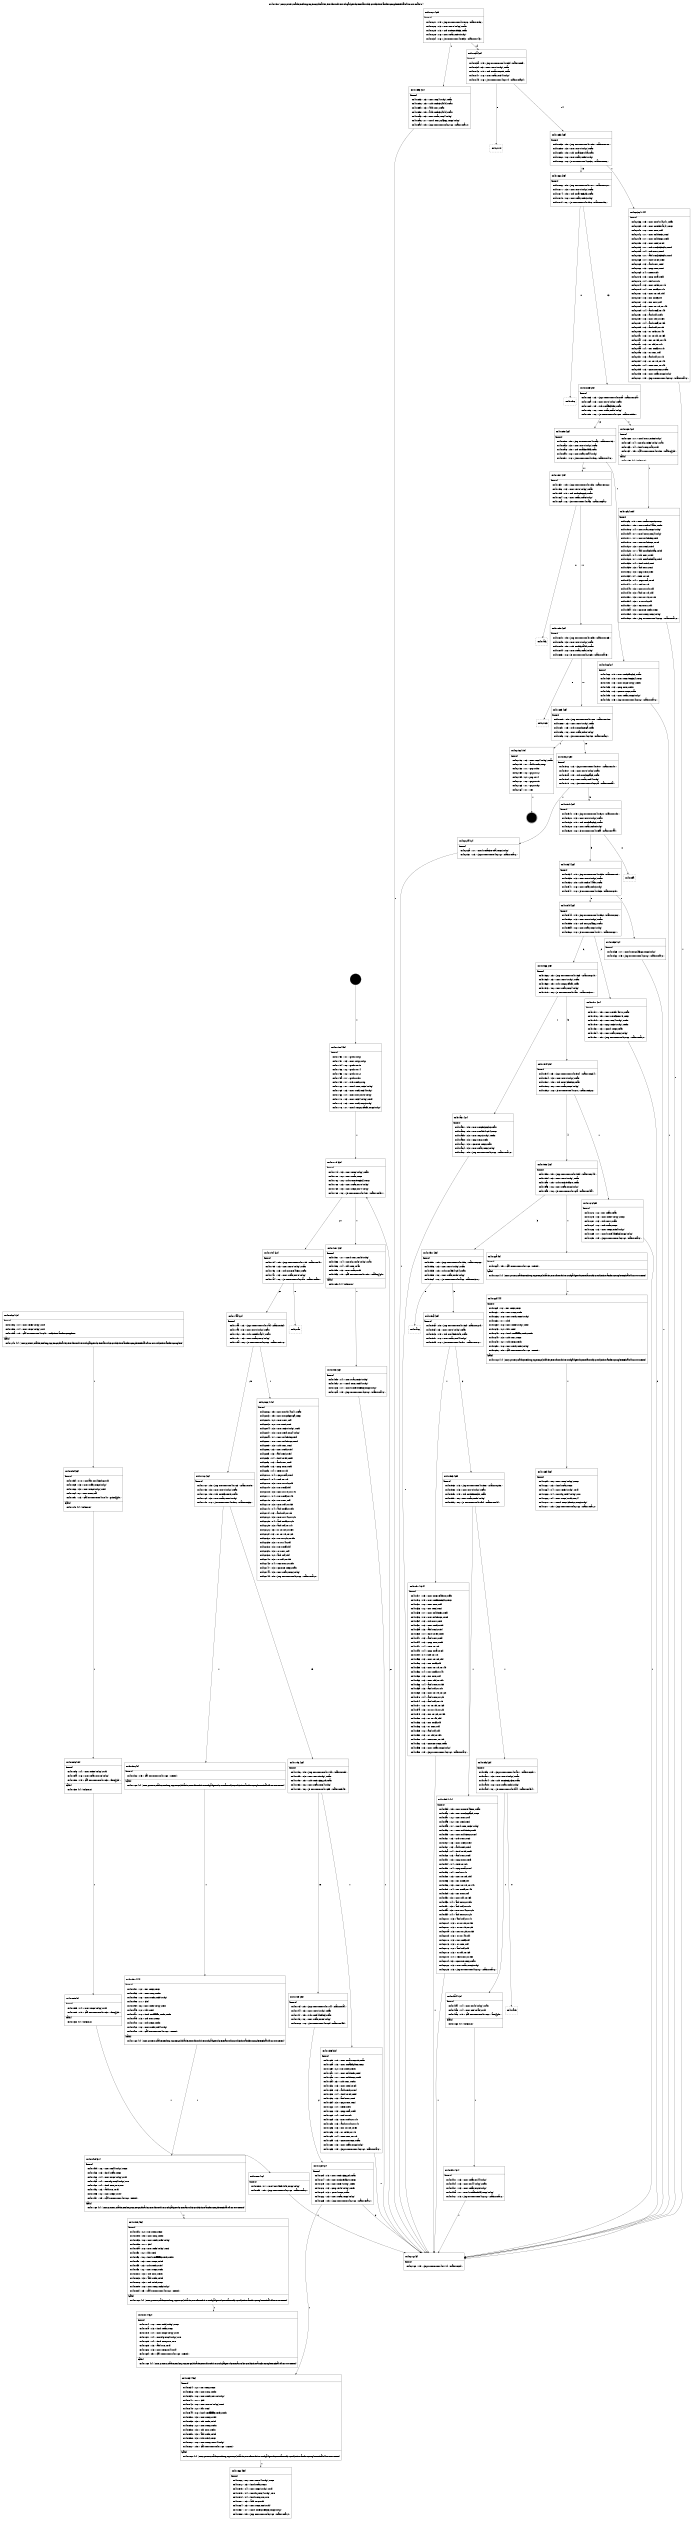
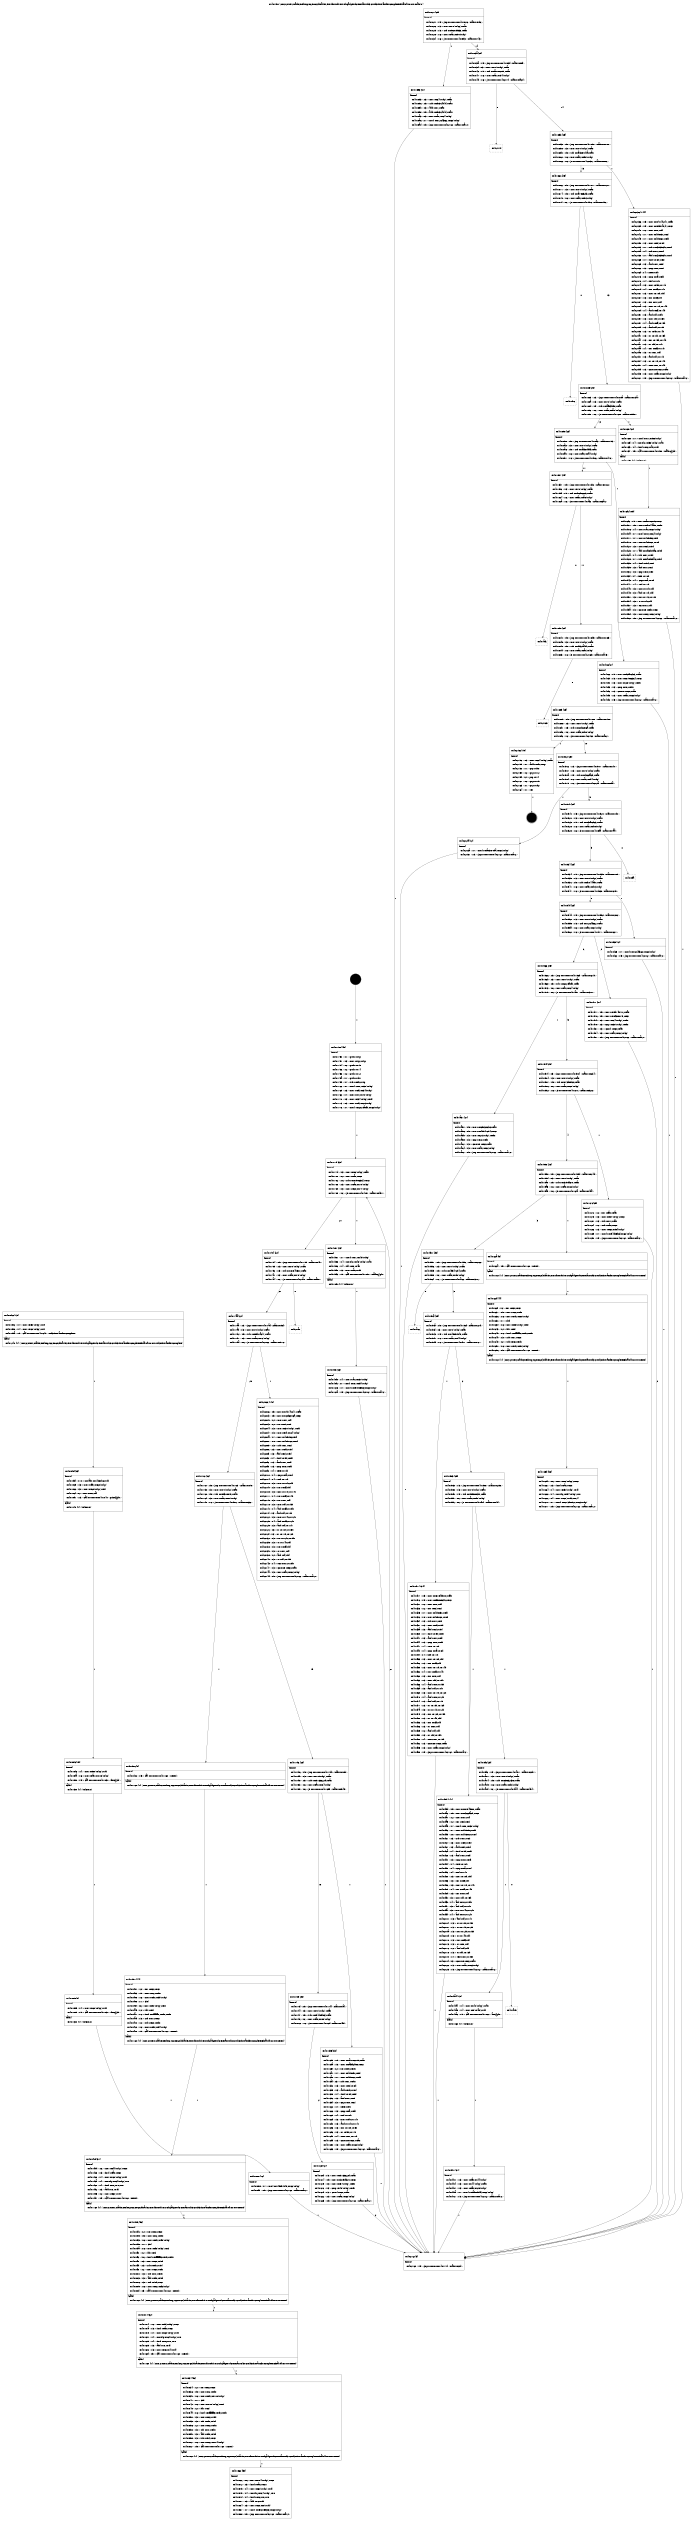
(581, 682) -> none
(307, 2288) -> (234, 2370)
